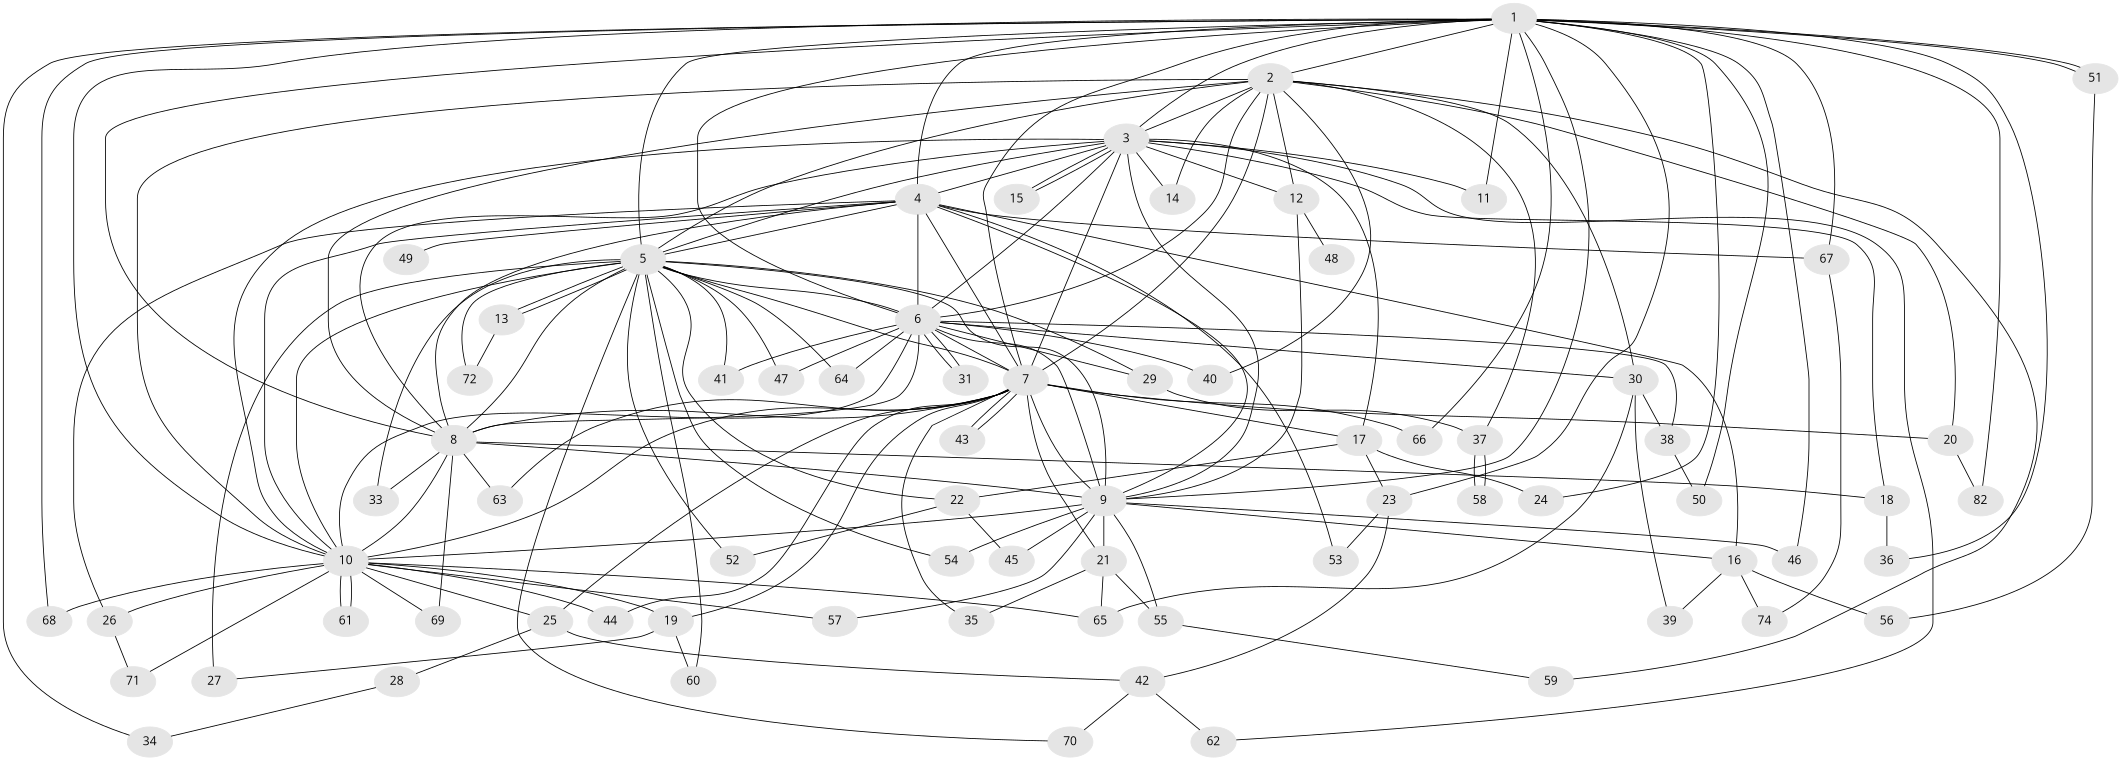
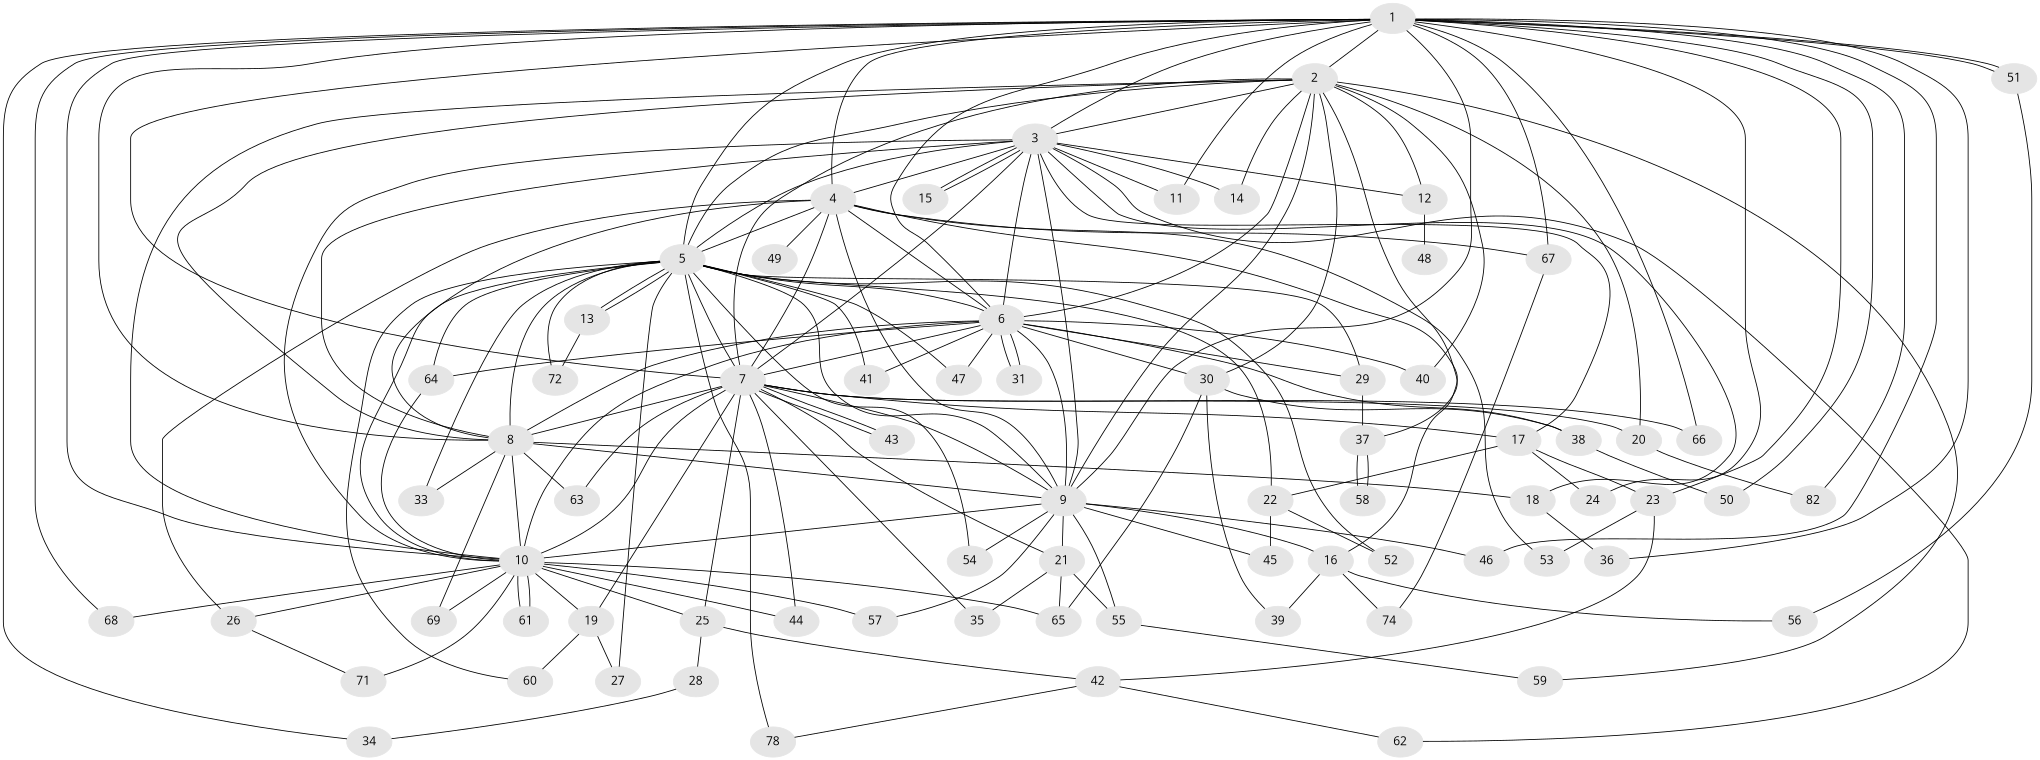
(436, 237) -> (388, 510)
(1291, 422) -> (1213, 299)
(1070, 742) -> (773, 742)
